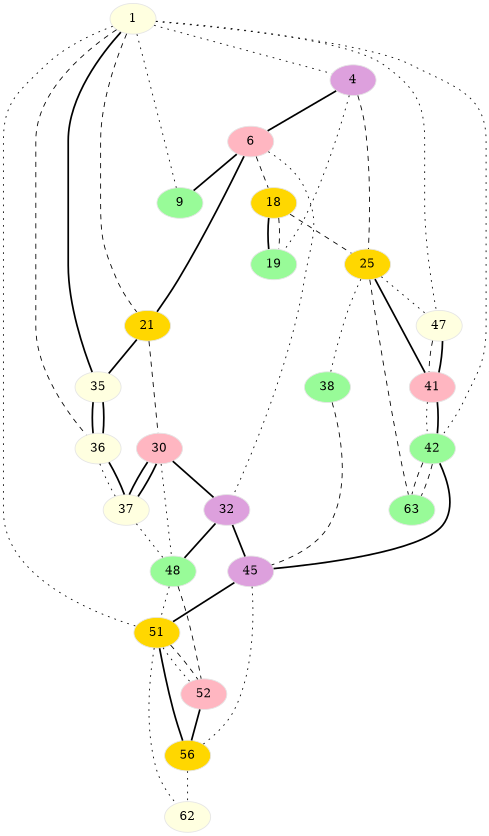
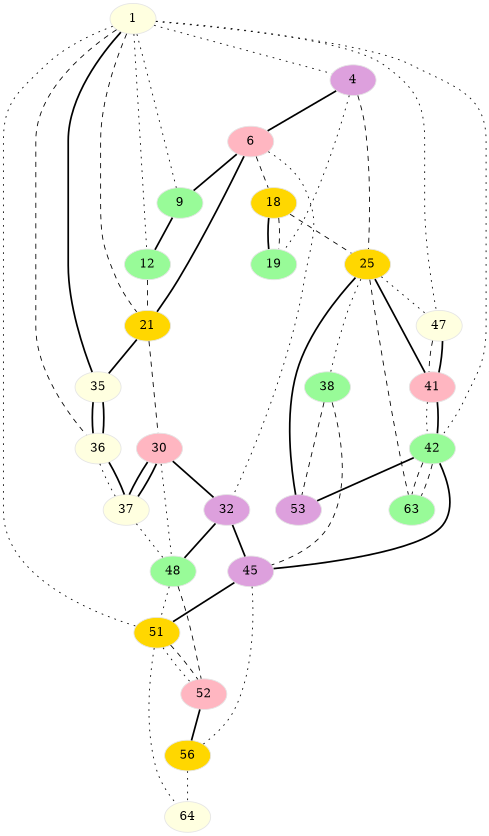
none -> (148, 264)
none -> (298, 510)
(169, 695) -> none
(188, 817) -> (188, 817)
